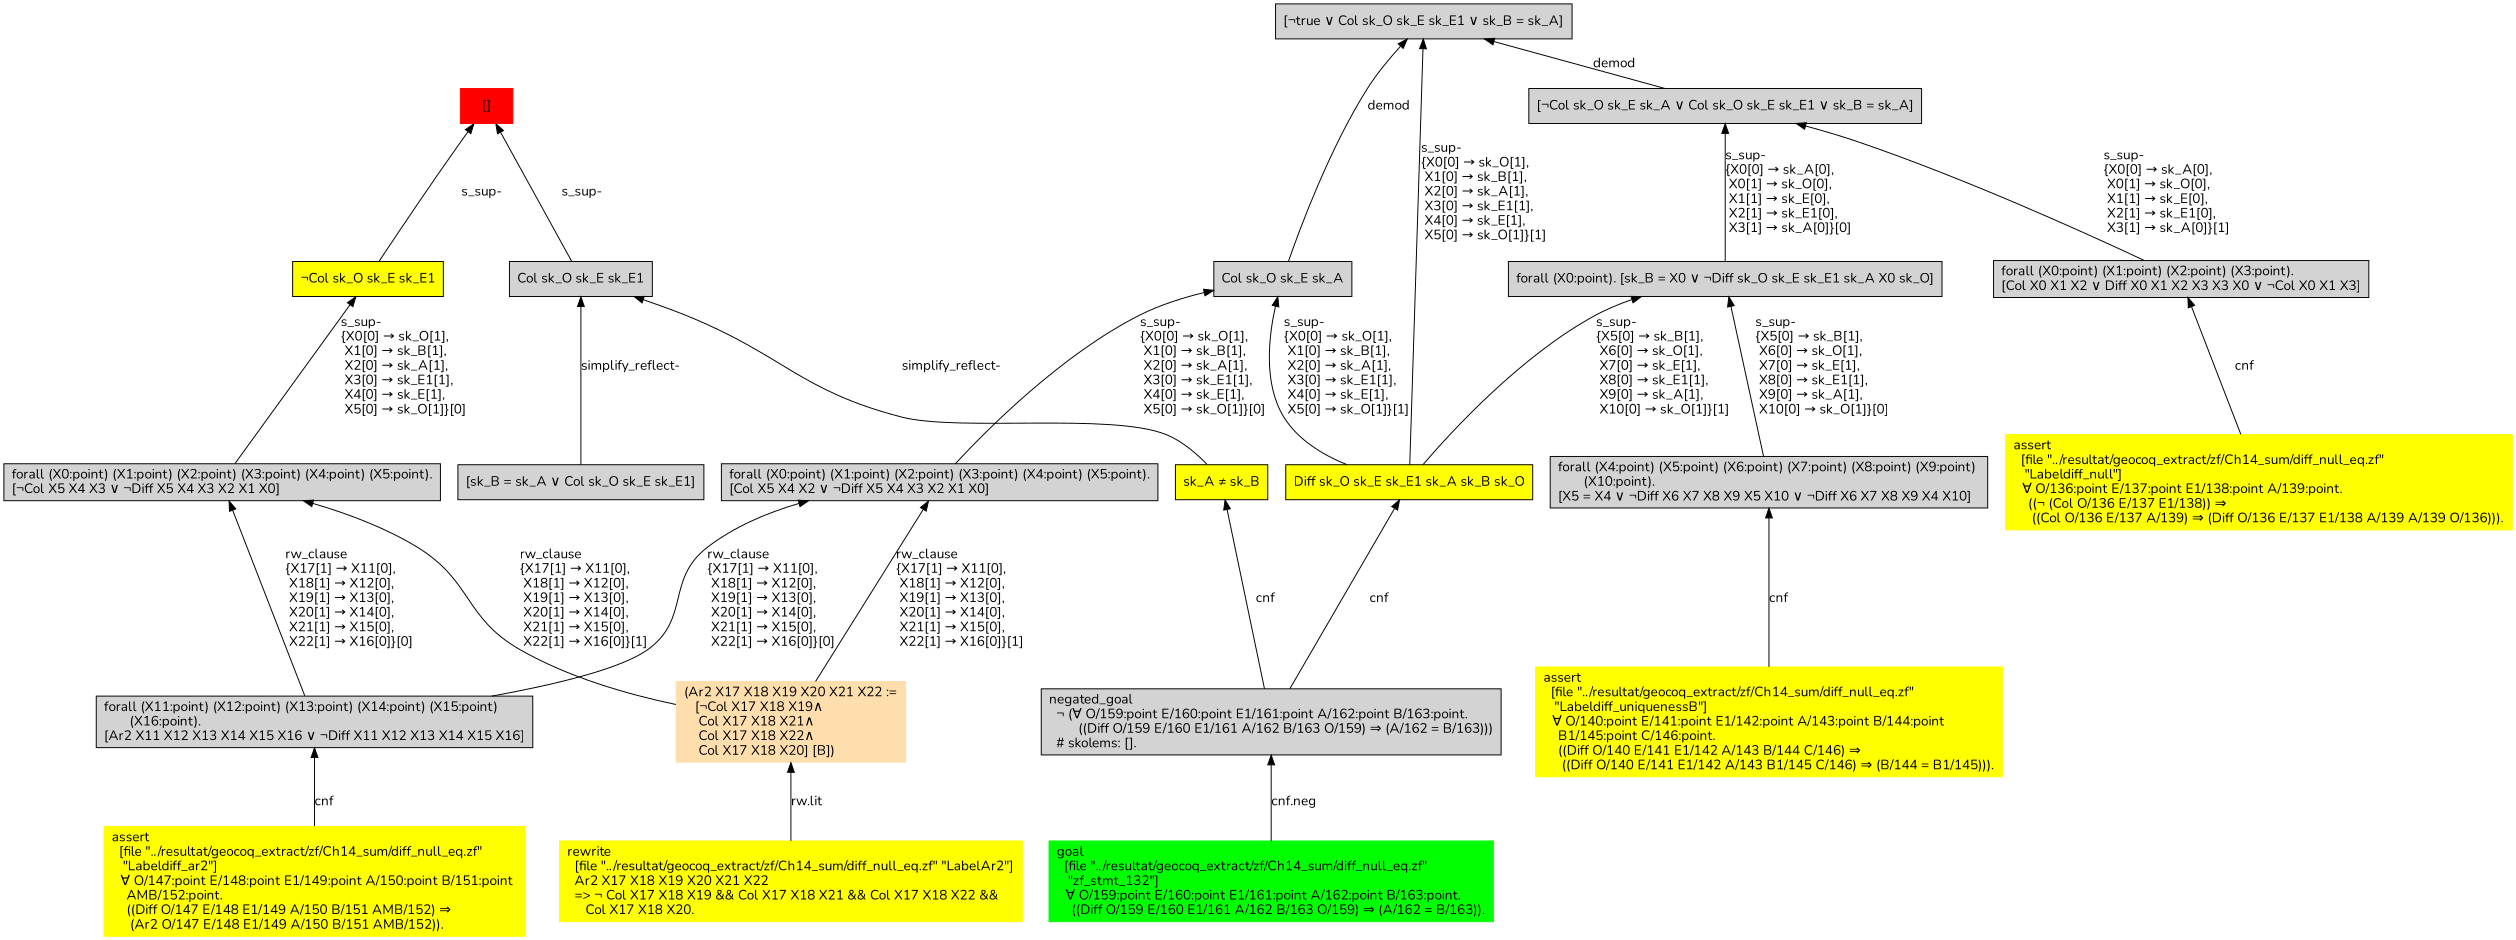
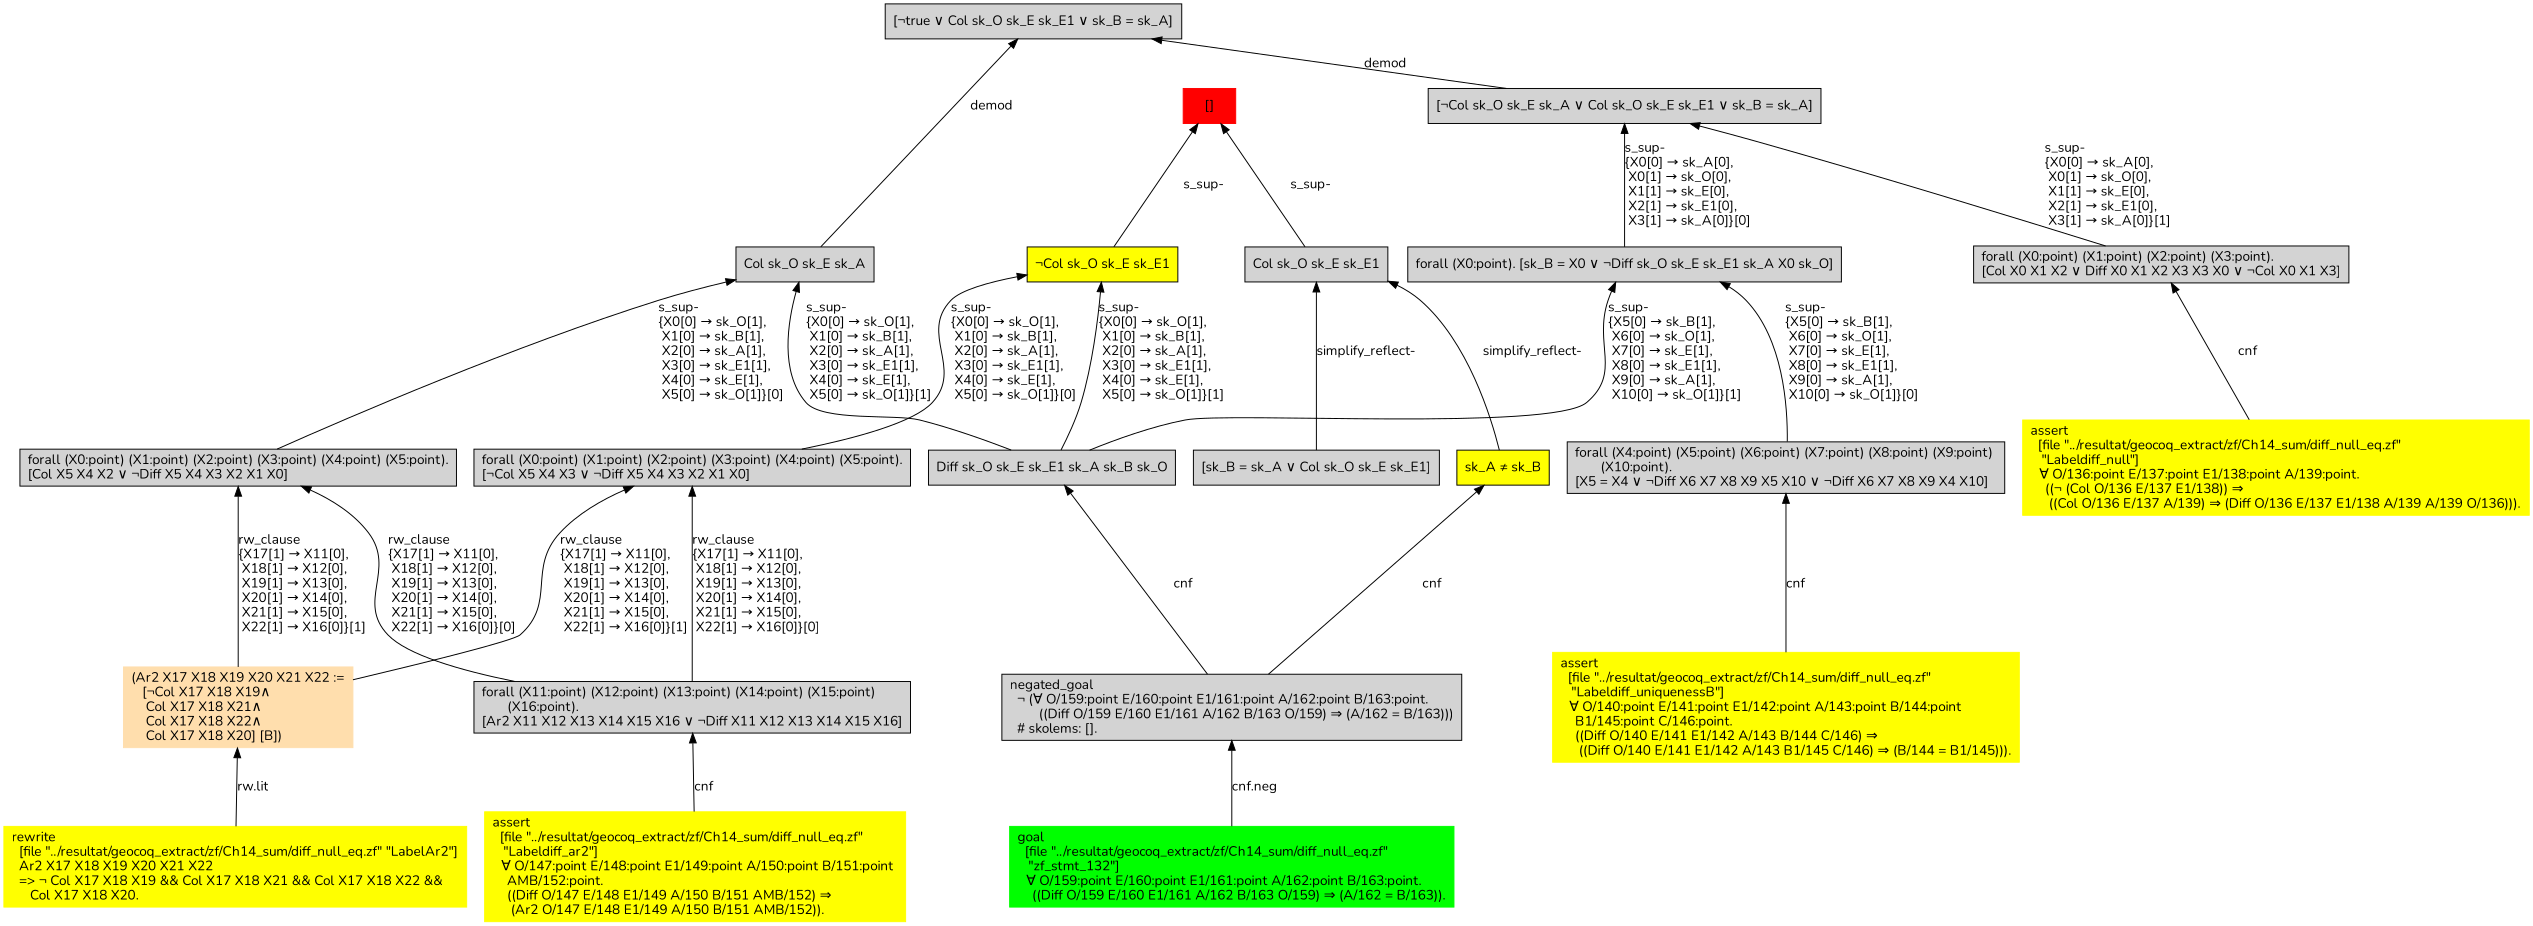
(1416, 257) -> (1089, 373)
(1409, 482) -> (1052, 468)
